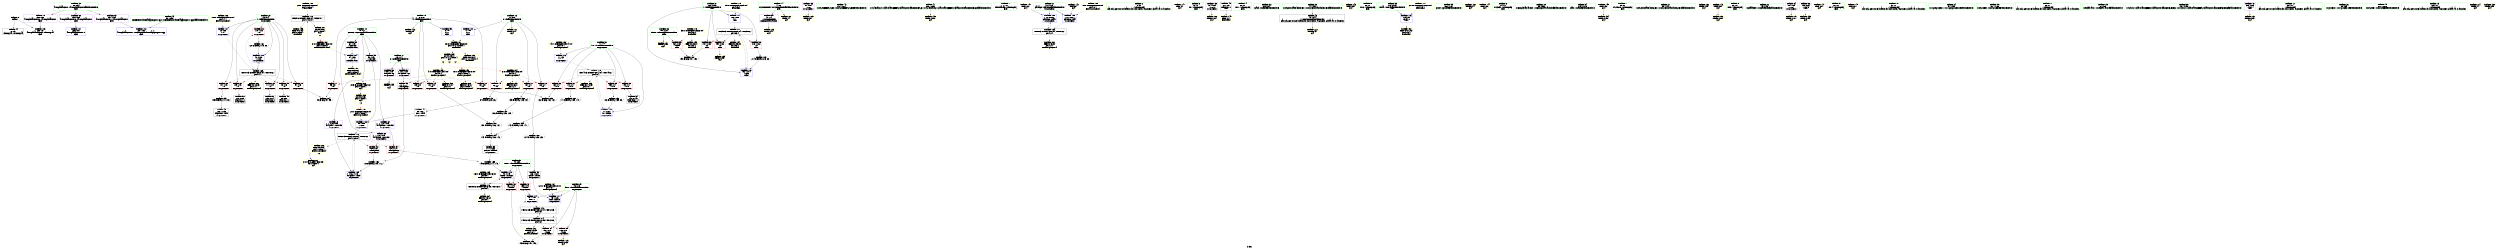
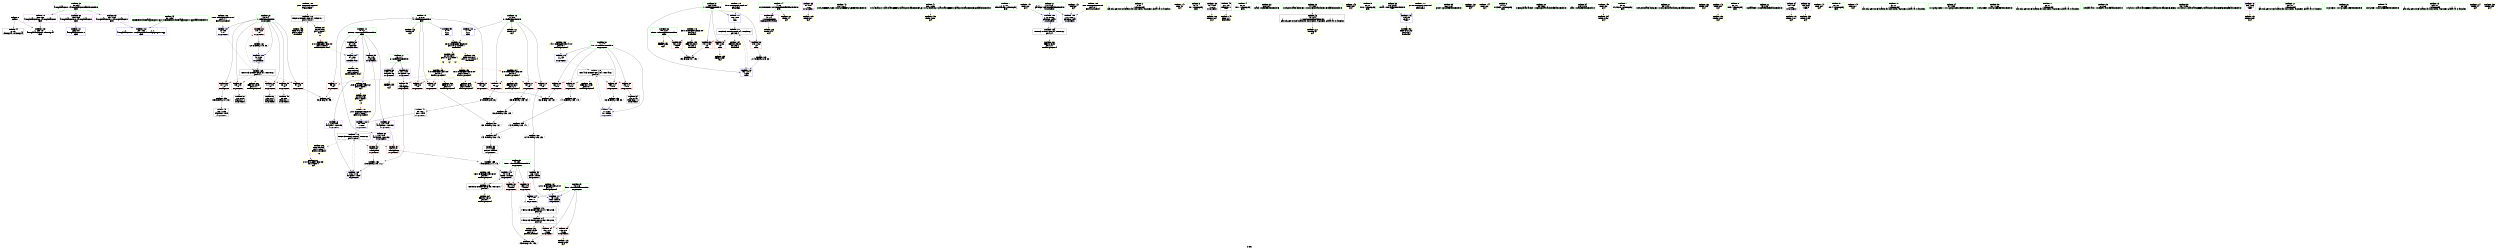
(224, 89) -> (224, 89)
